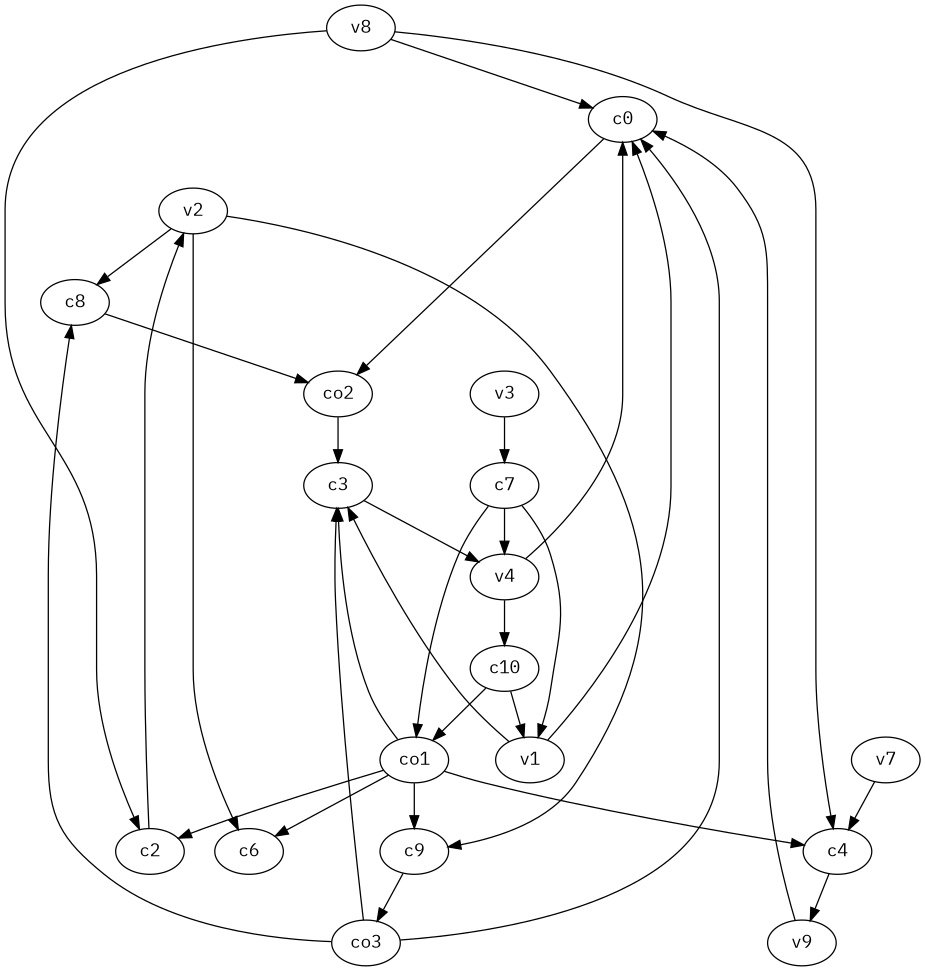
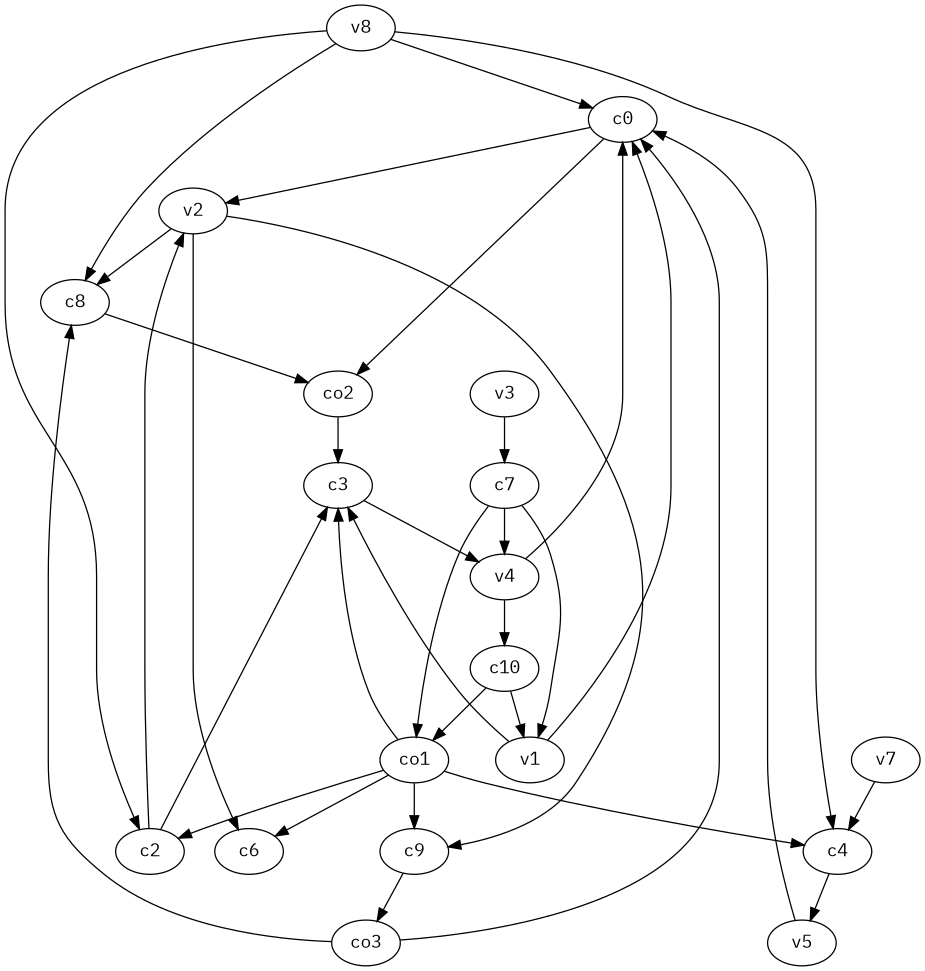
none -> (198, 140)
none -> (414, 164)
(343, 721) -> (241, 674)
(802, 943) -> (802, 943)
